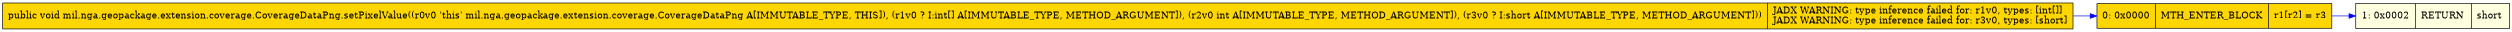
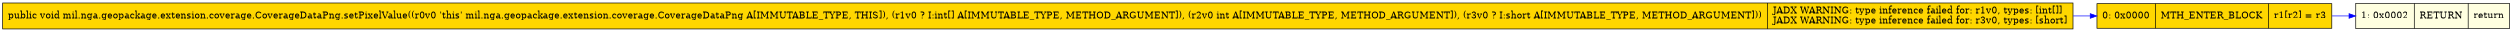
(2489, 16) -> (2489, 16)
